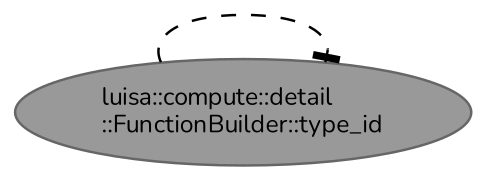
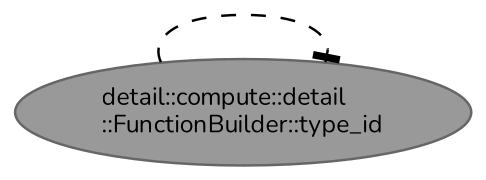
(243, 112) -> (243, 112)
